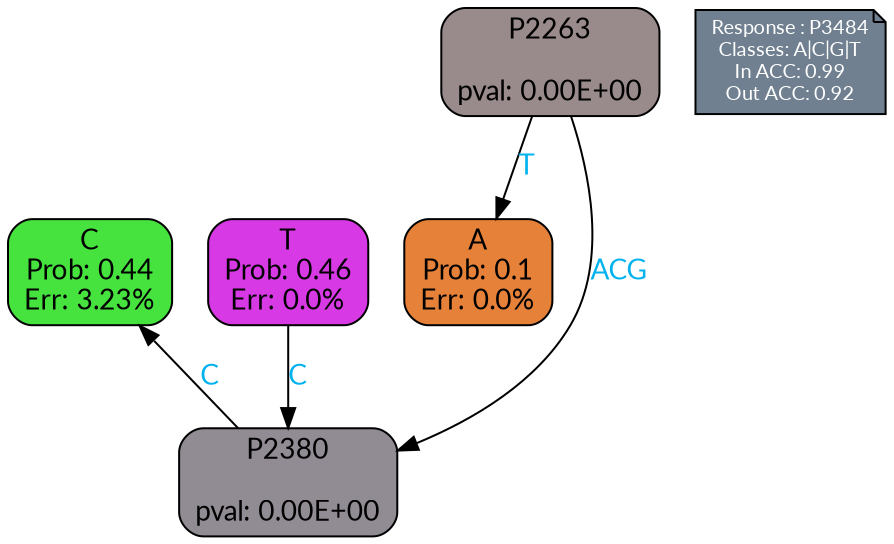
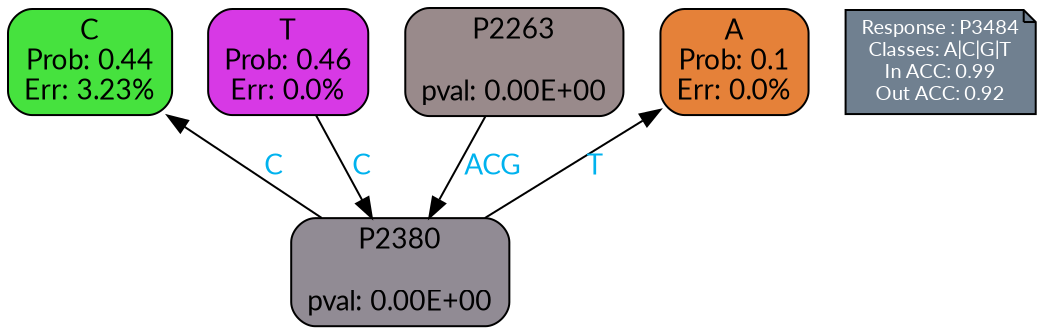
(518, 158) -> (564, 169)
